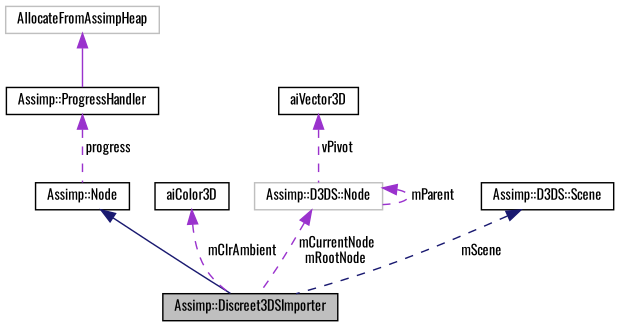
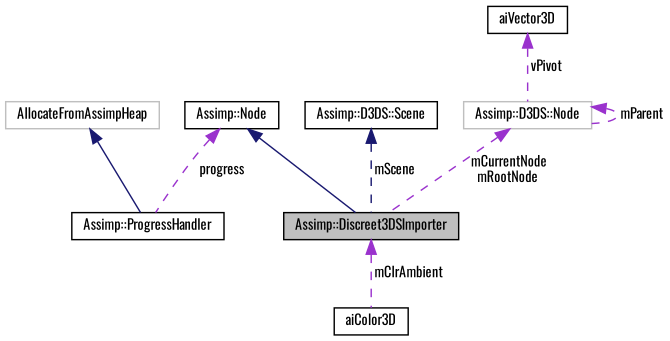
(82, 68) -> (119, 177)
(82, 156) -> (181, 175)
(203, 264) -> (371, 281)
